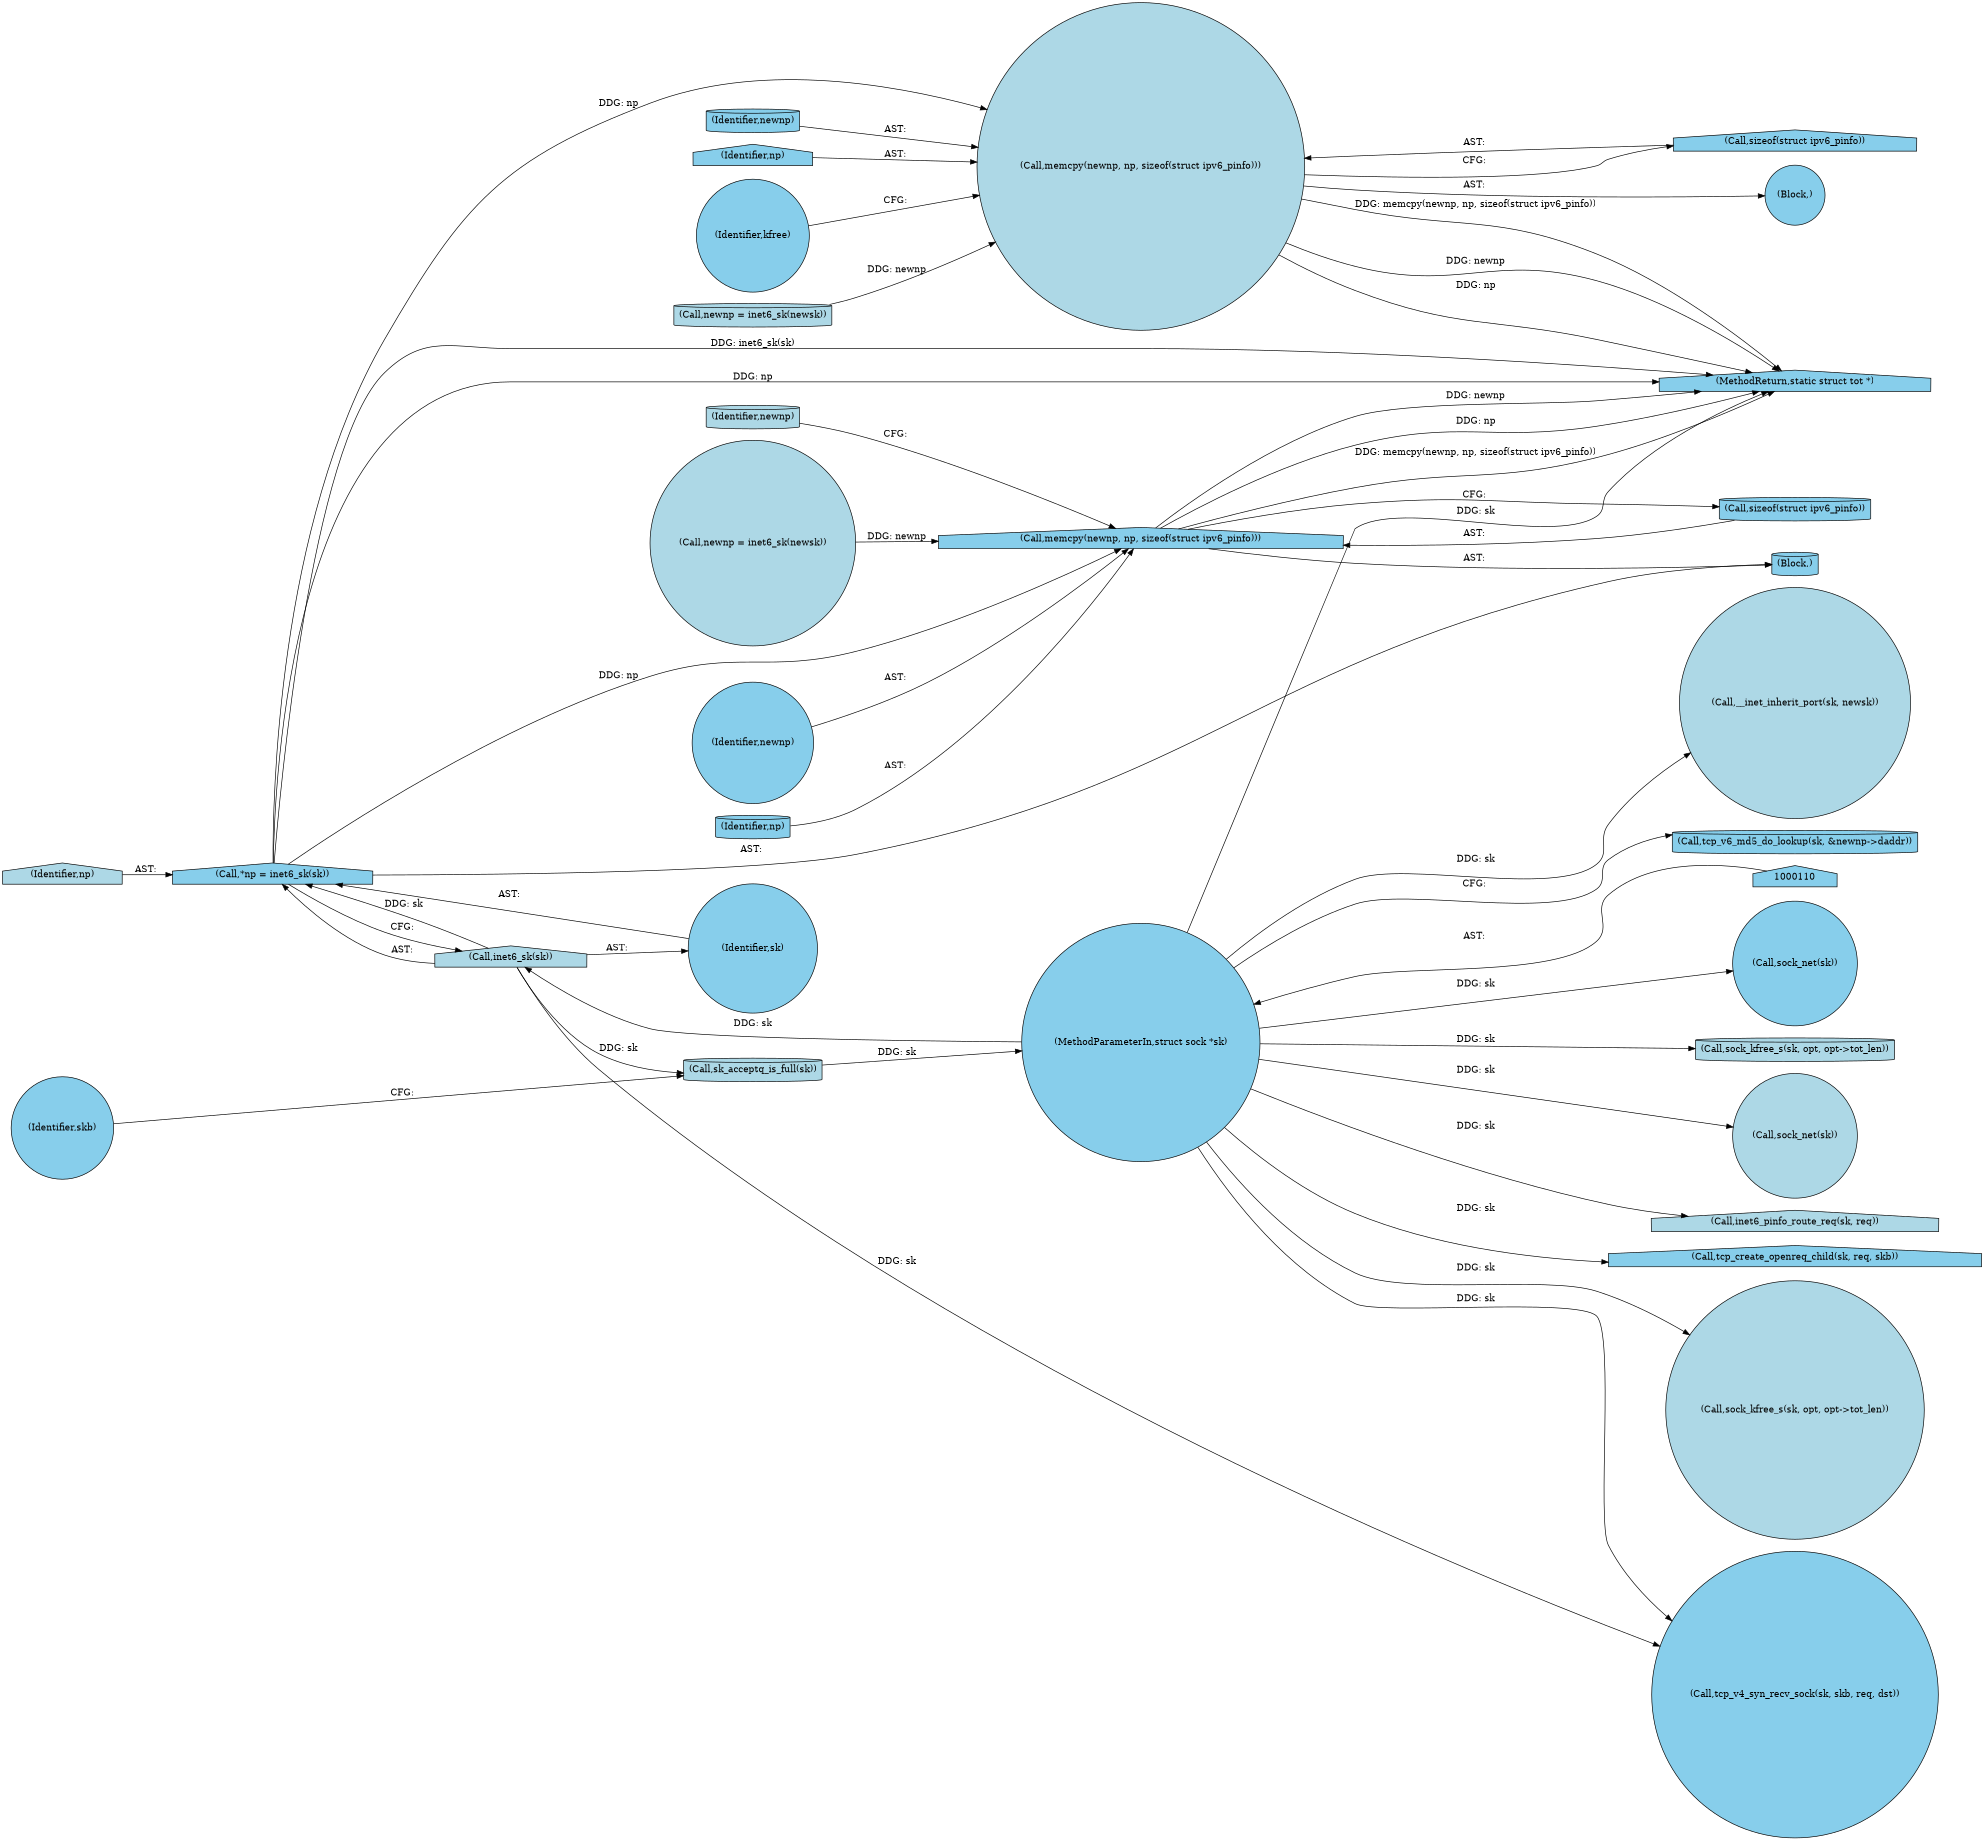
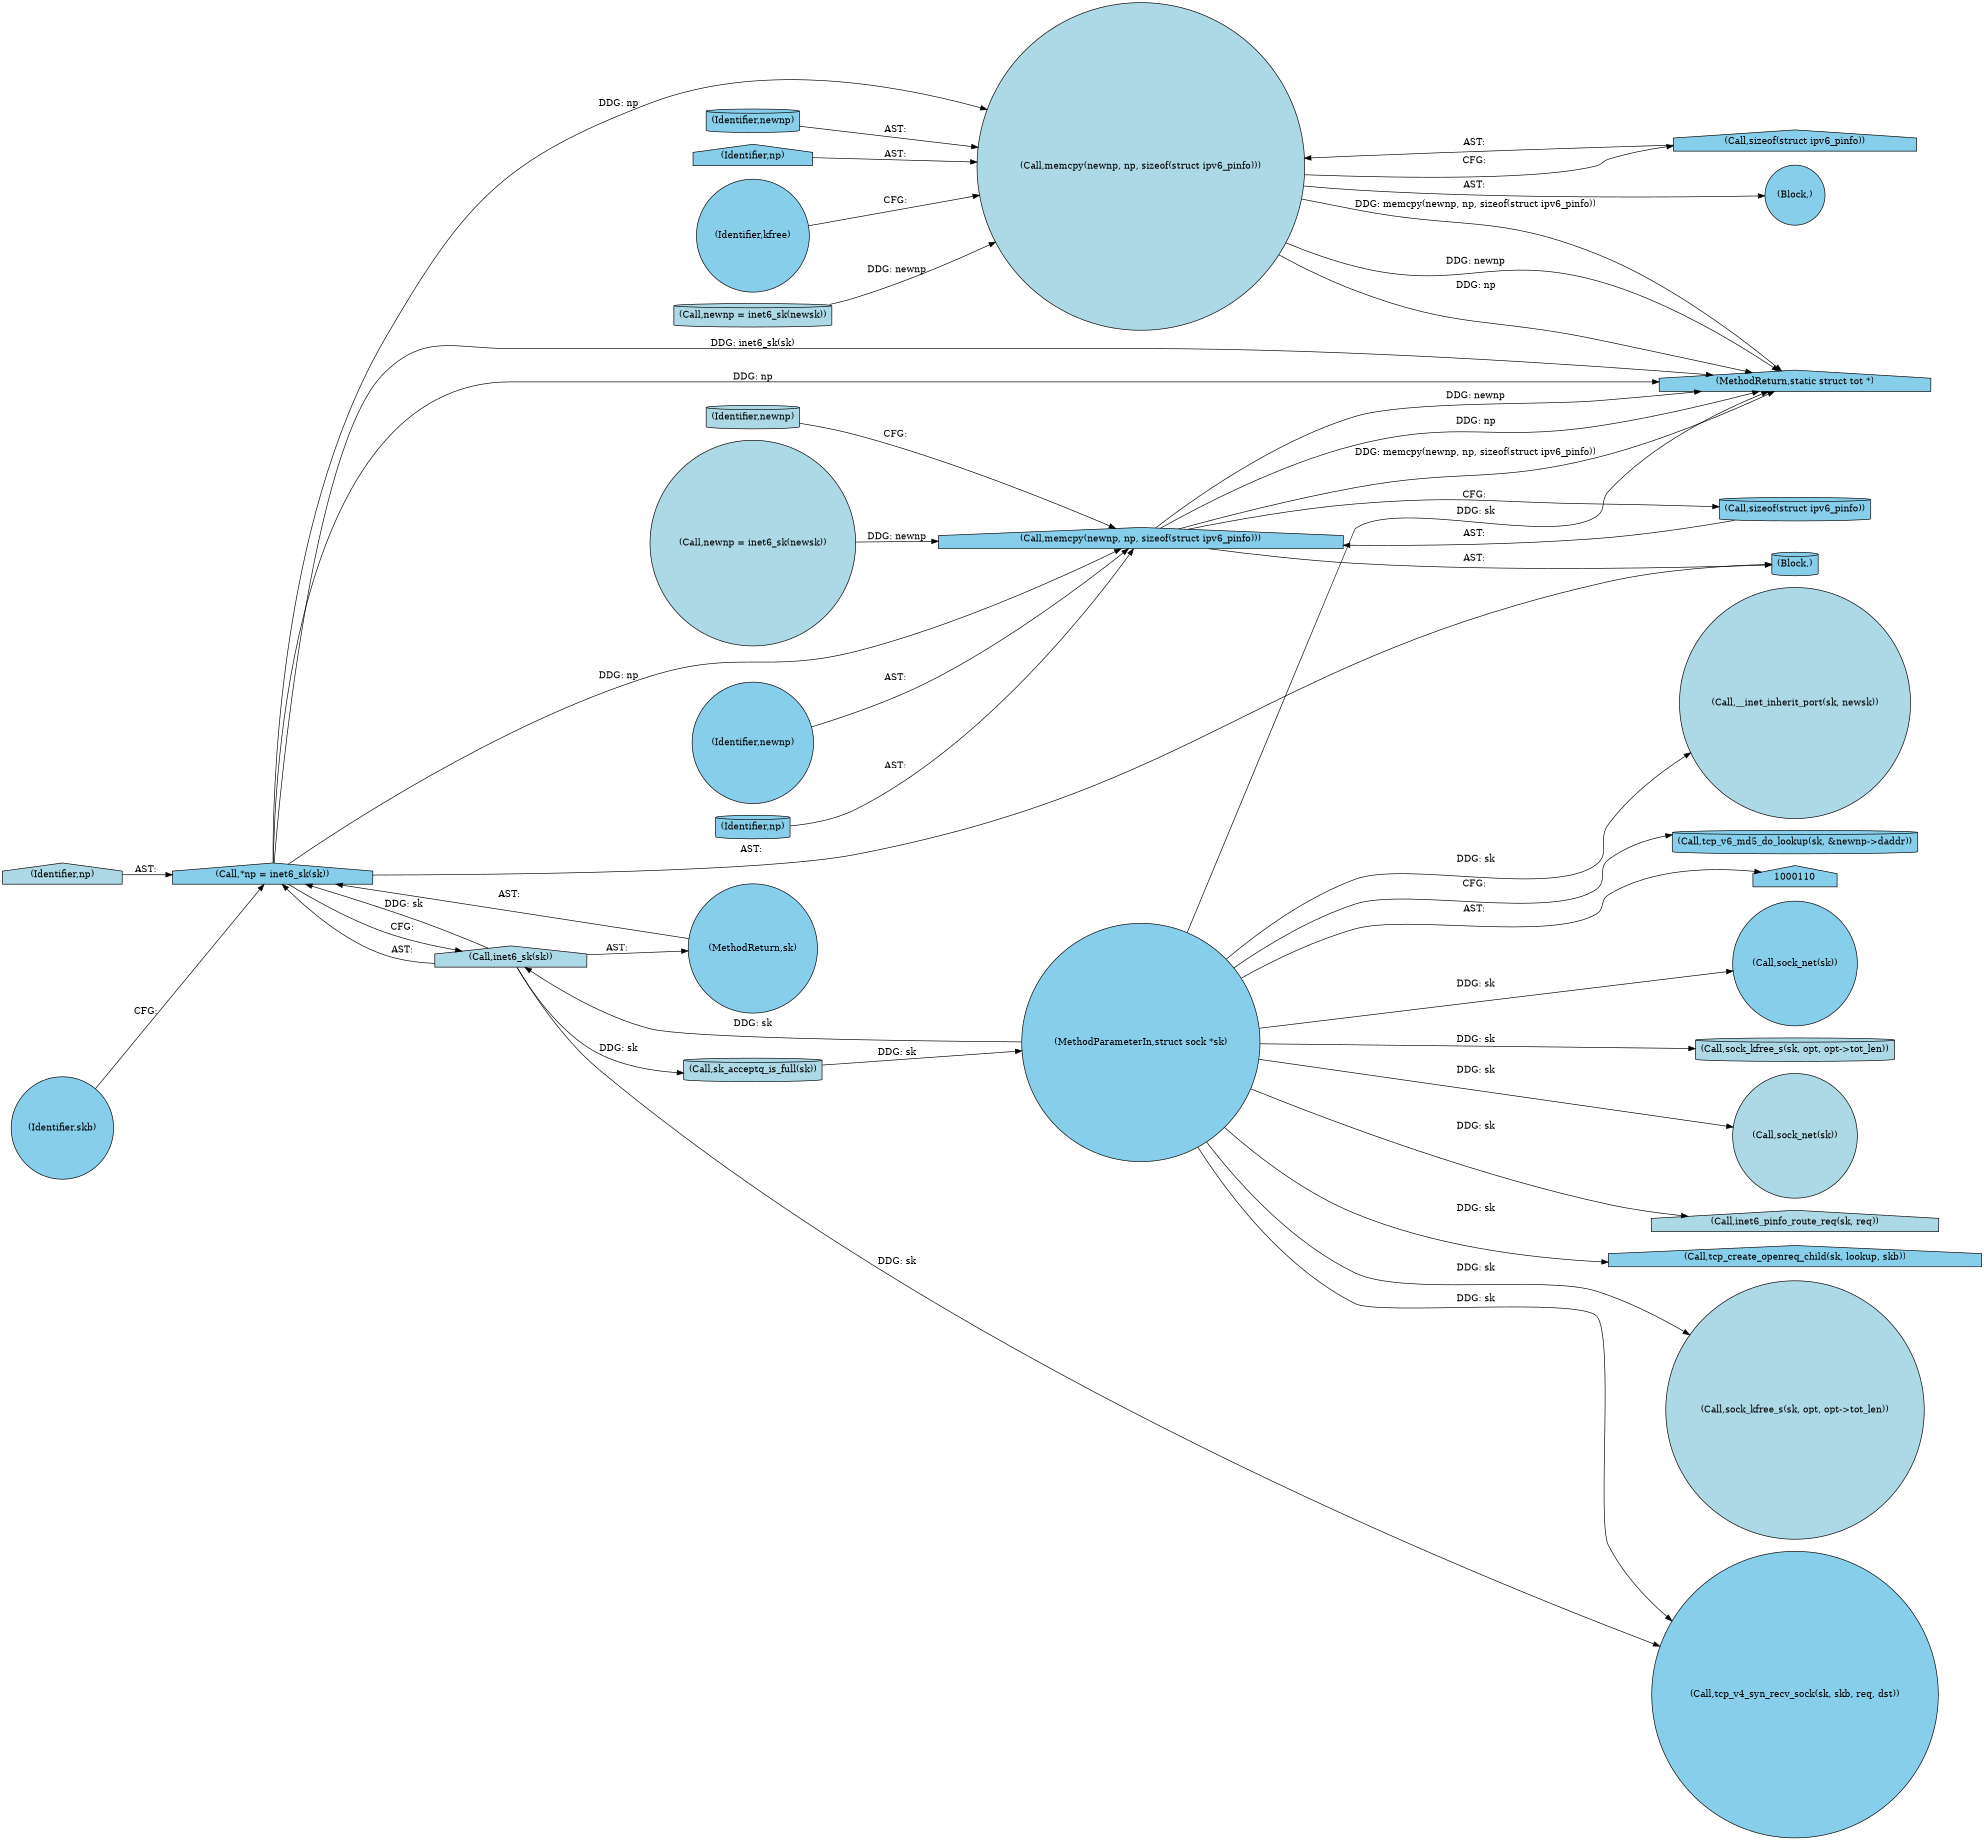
(753, 948) -> (753, 948)
(1536, 962) -> (1501, 927)
(395, 1100) -> (178, 989)
(1795, 1257) -> (1795, 1257)
